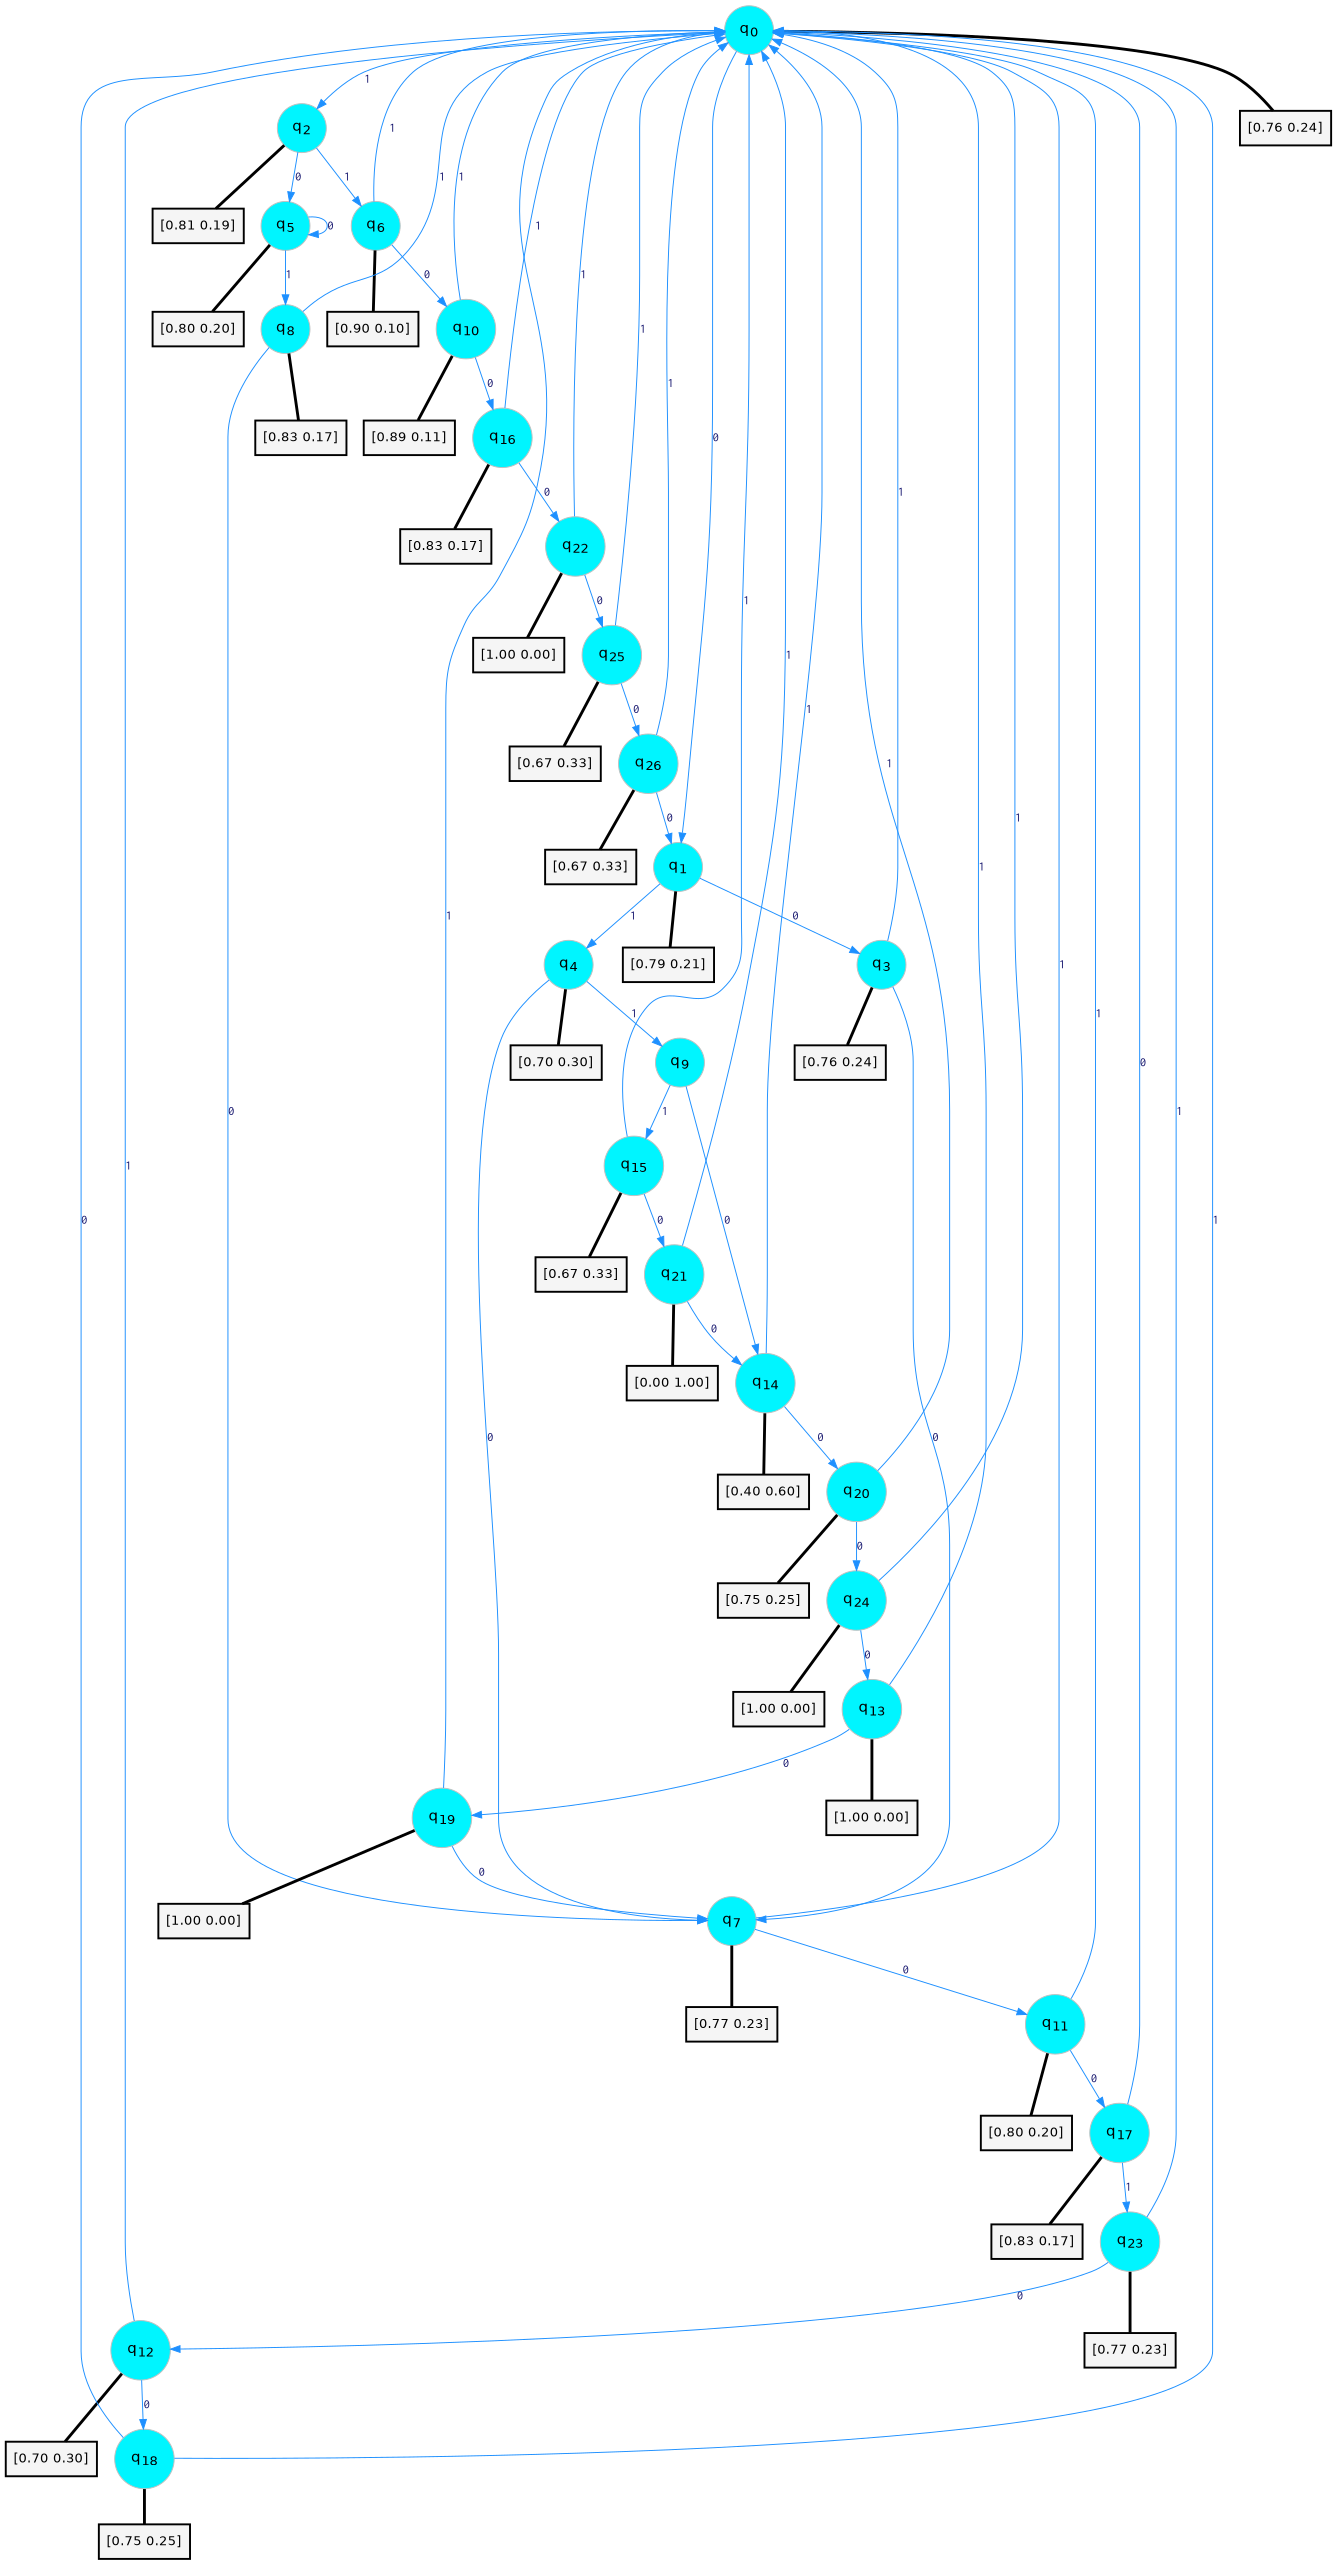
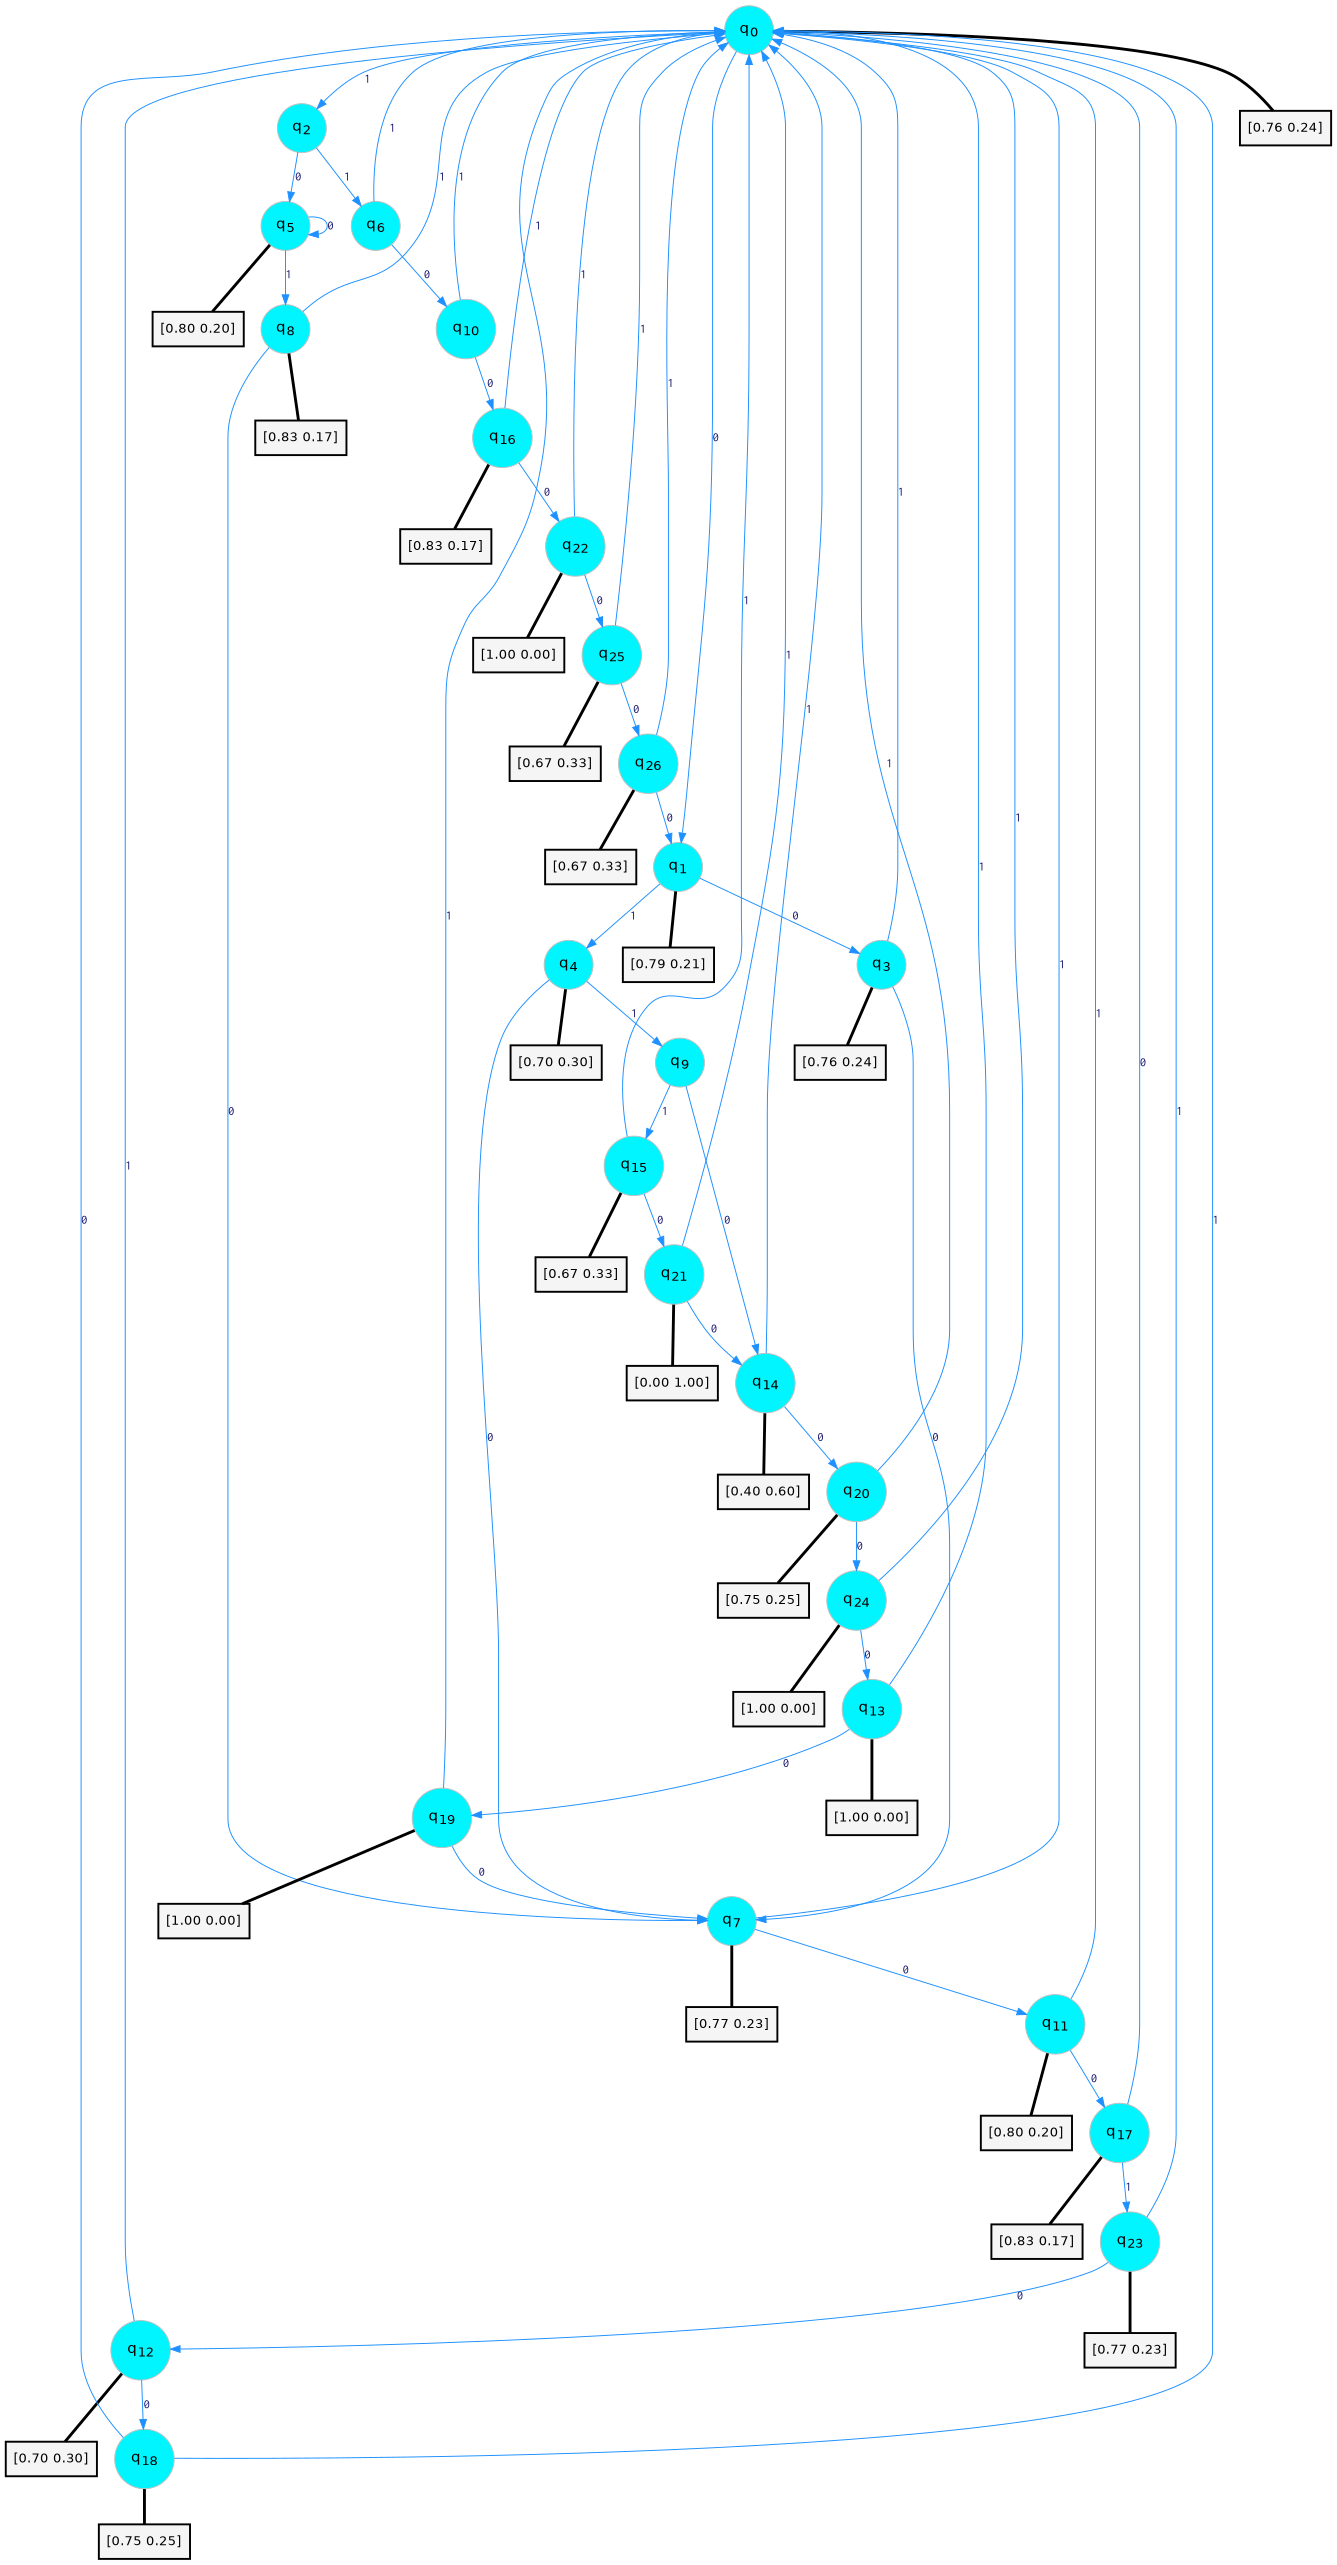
(198, 226) -> none
(373, 329) -> none
(409, 438) -> none
